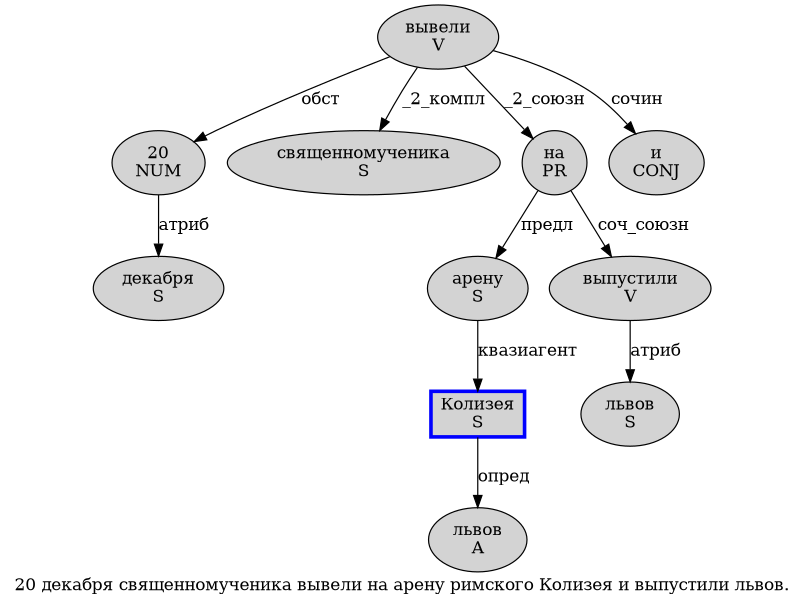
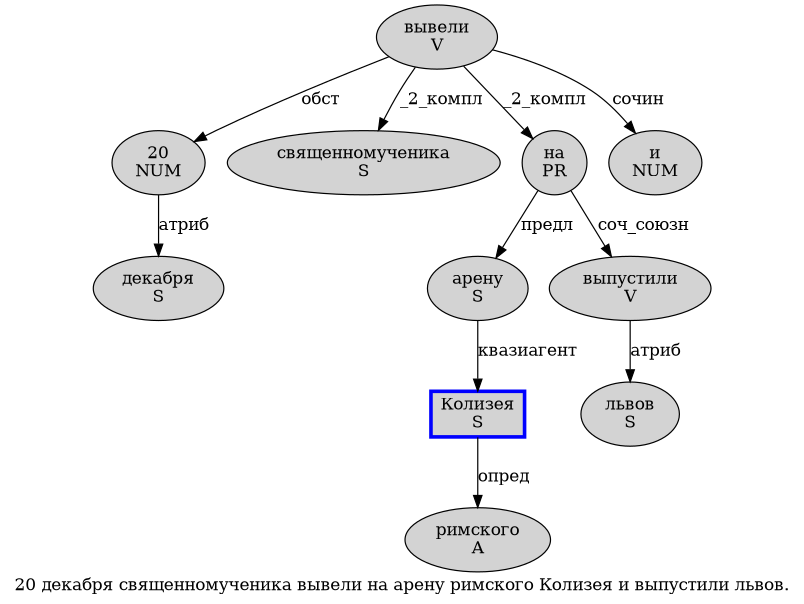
(544, 100) -> (545, 100)
(657, 163) -> (655, 163)
(478, 540) -> (478, 540)
